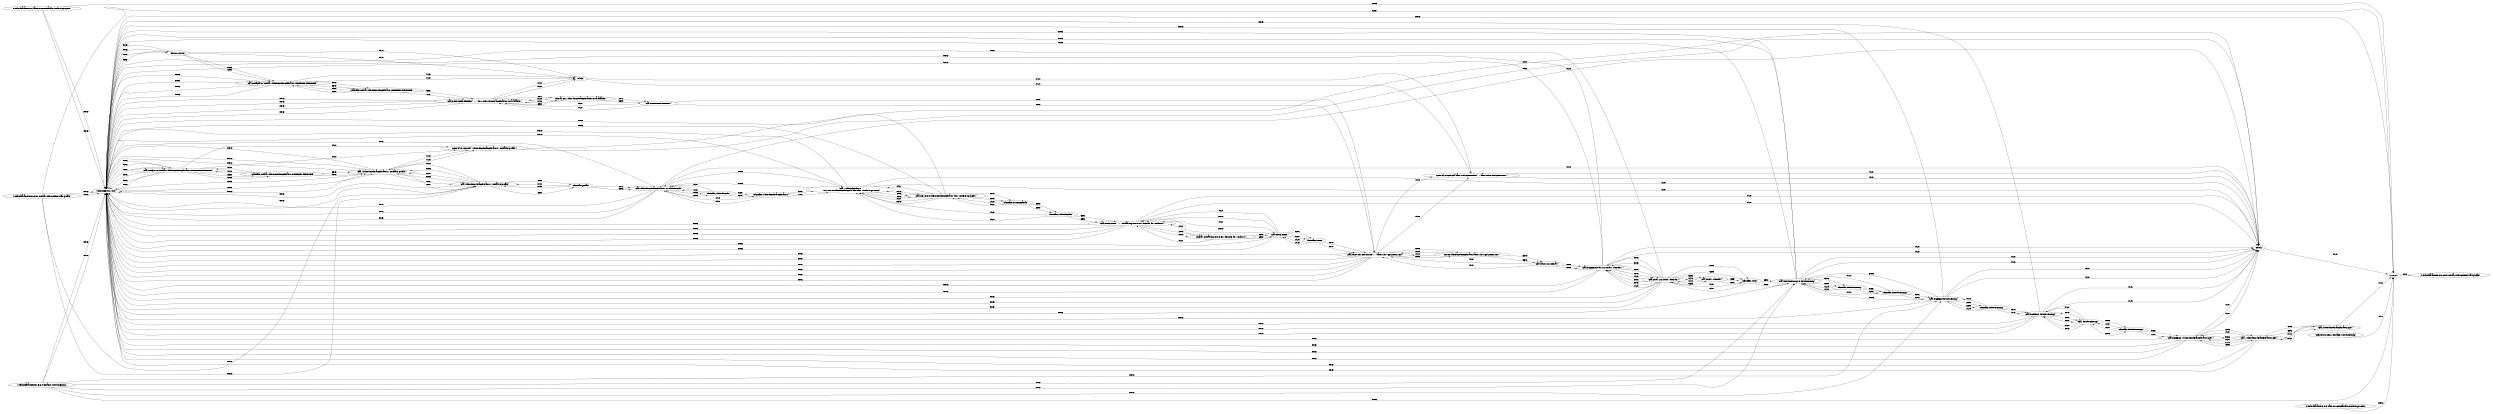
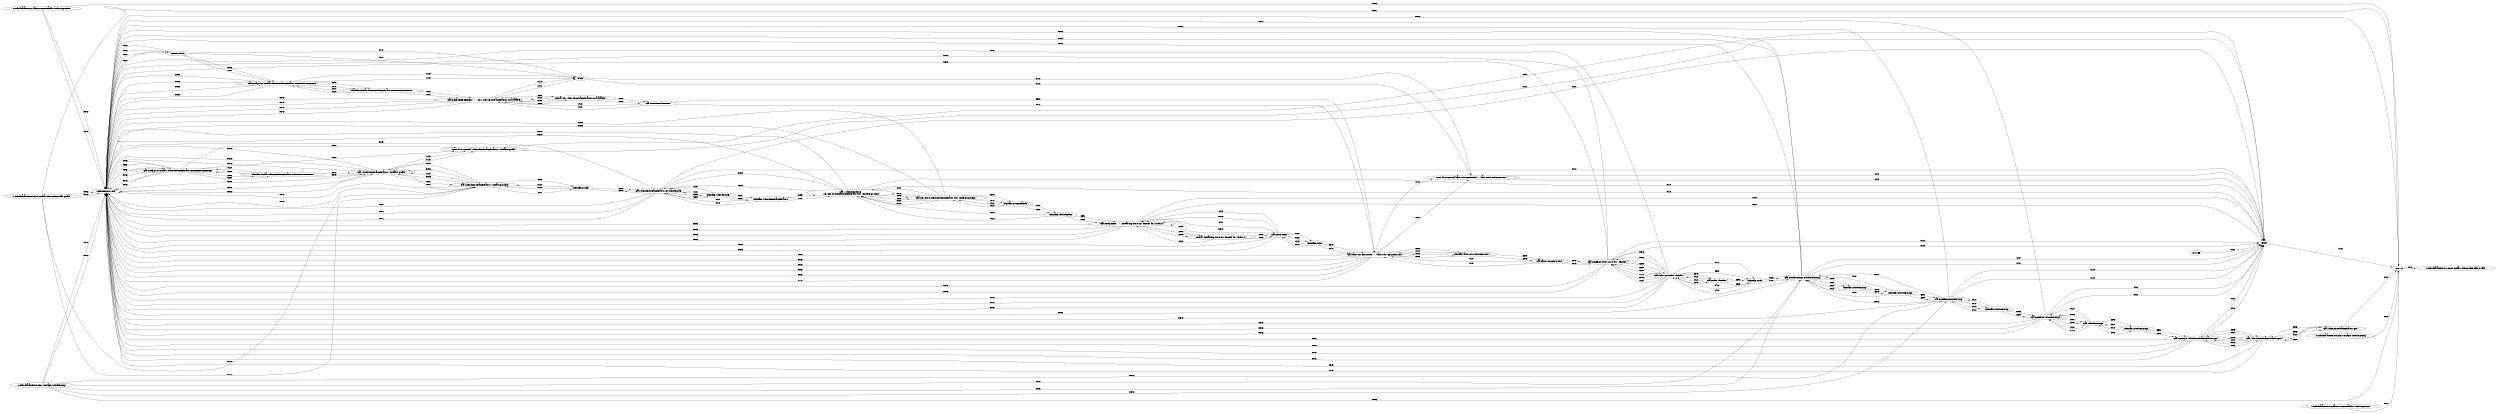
none -> (2196, 253)
(1472, 255) -> (1472, 254)
(1547, 264) -> (1550, 261)
(2336, 335) -> (2341, 336)
(42, 385) -> (42, 385)
